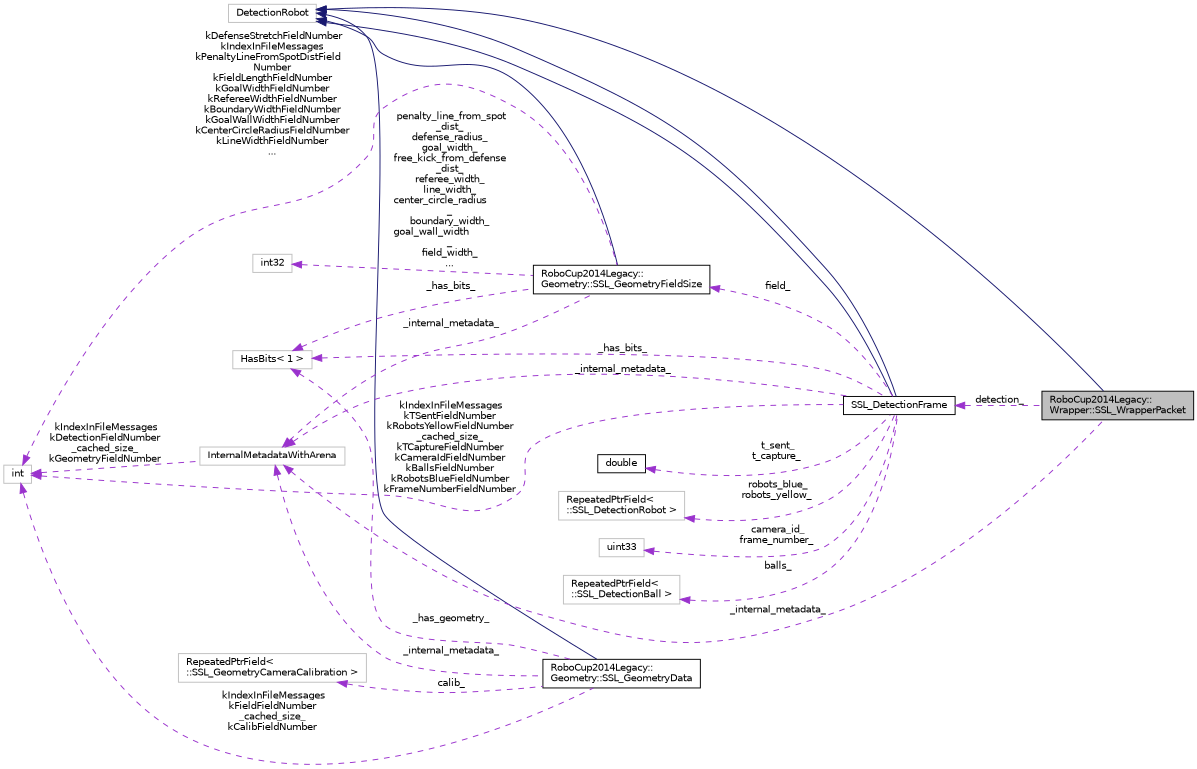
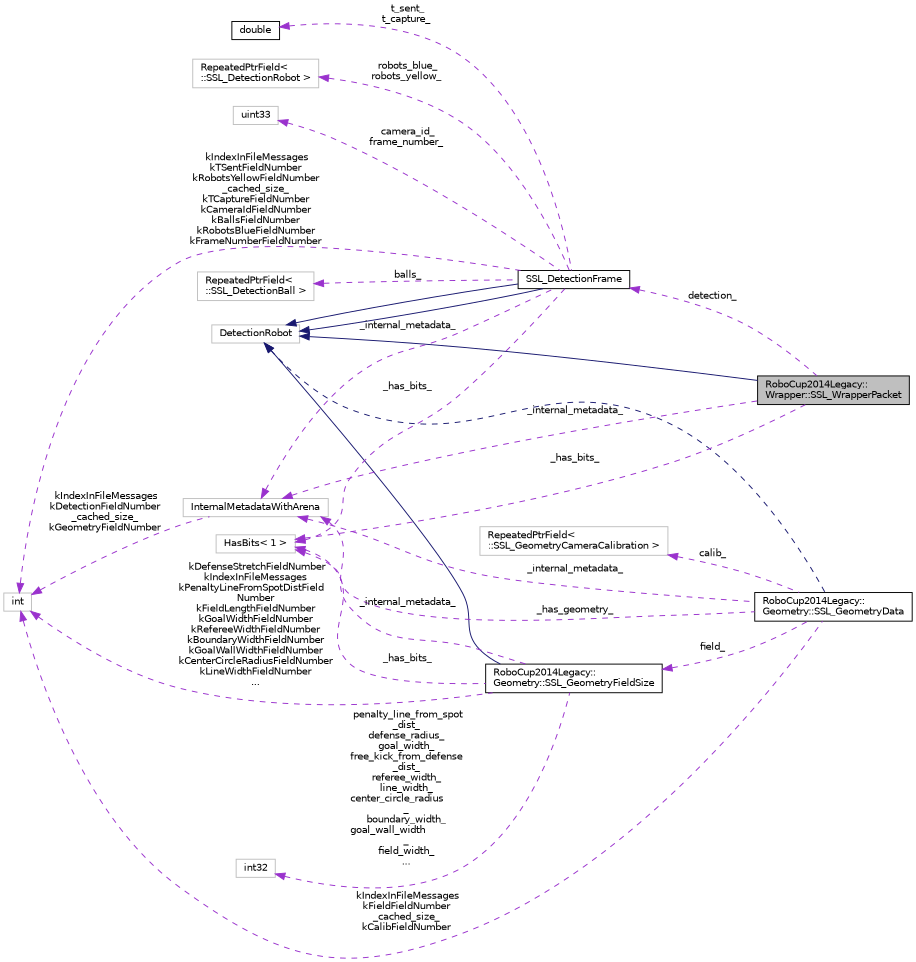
(820, 322) -> (742, 651)
(376, 341) -> (576, 403)
none -> (561, 493)
